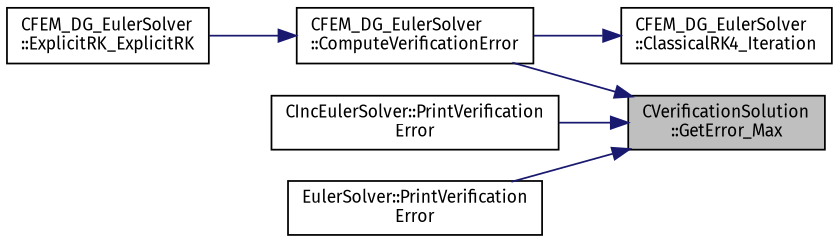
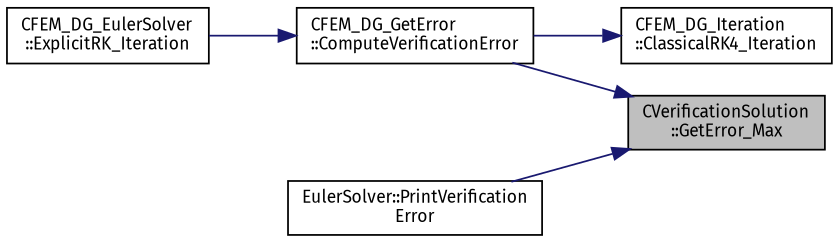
(108, 36) -> (108, 36)
(415, 36) -> (415, 36)
(727, 36) -> (727, 36)
(415, 123) -> none
